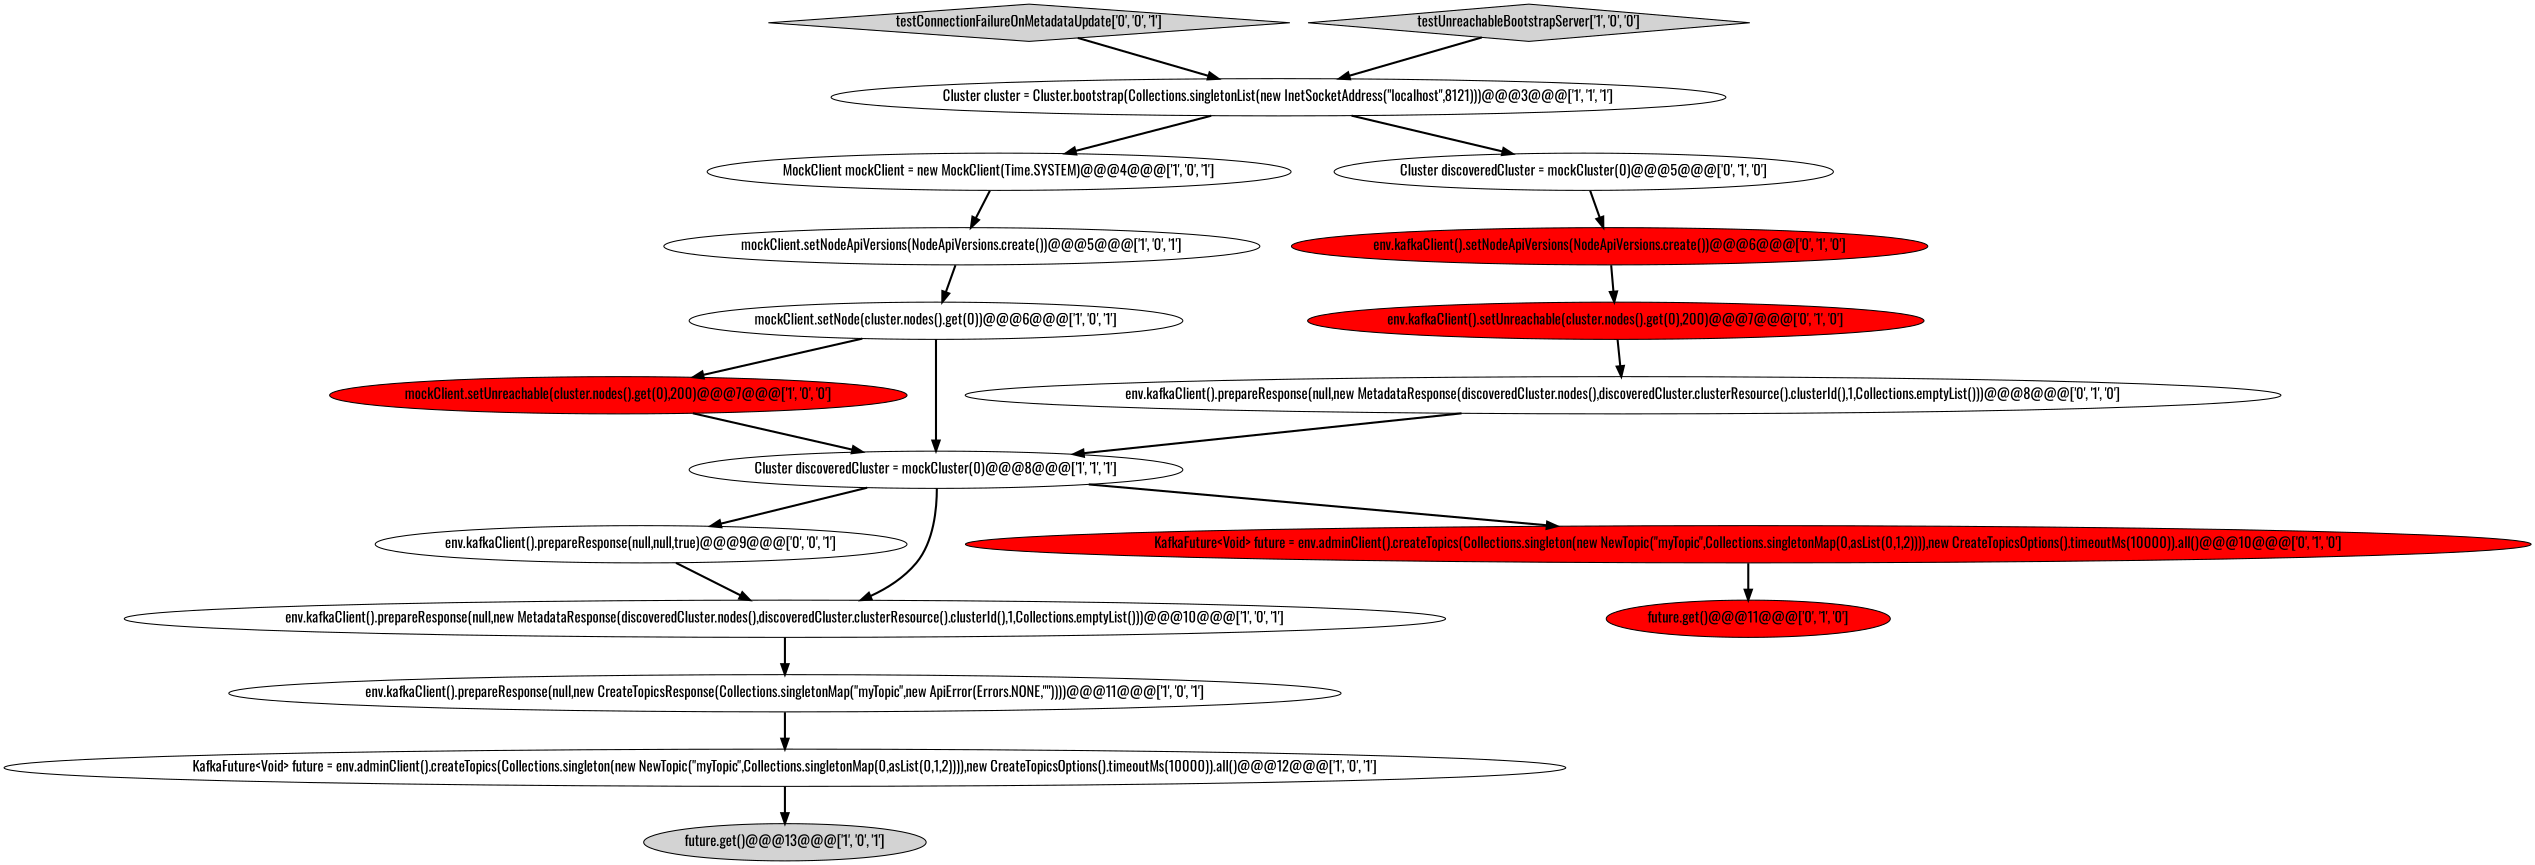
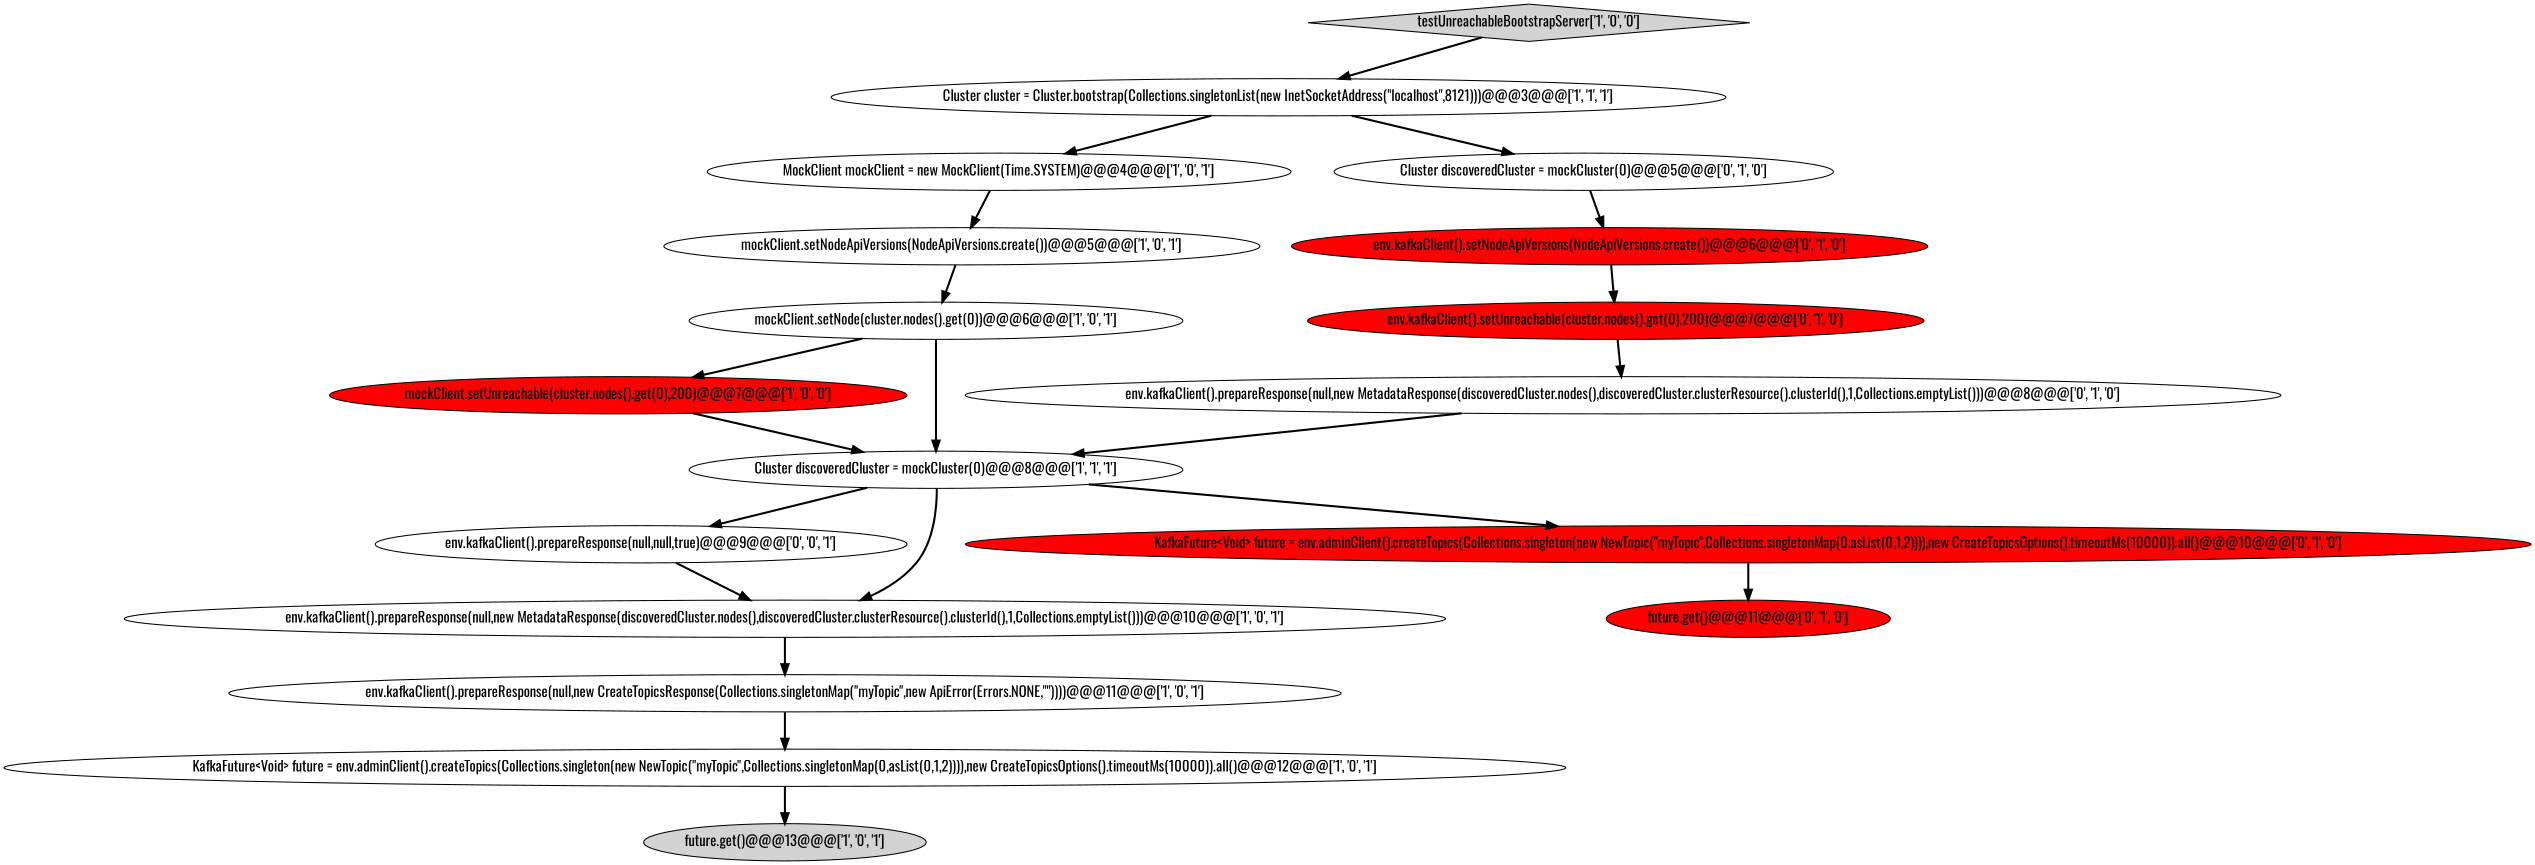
(1029, 23) -> none
